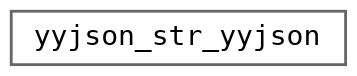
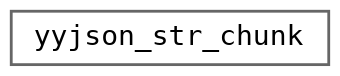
(178, 38) -> (170, 38)
